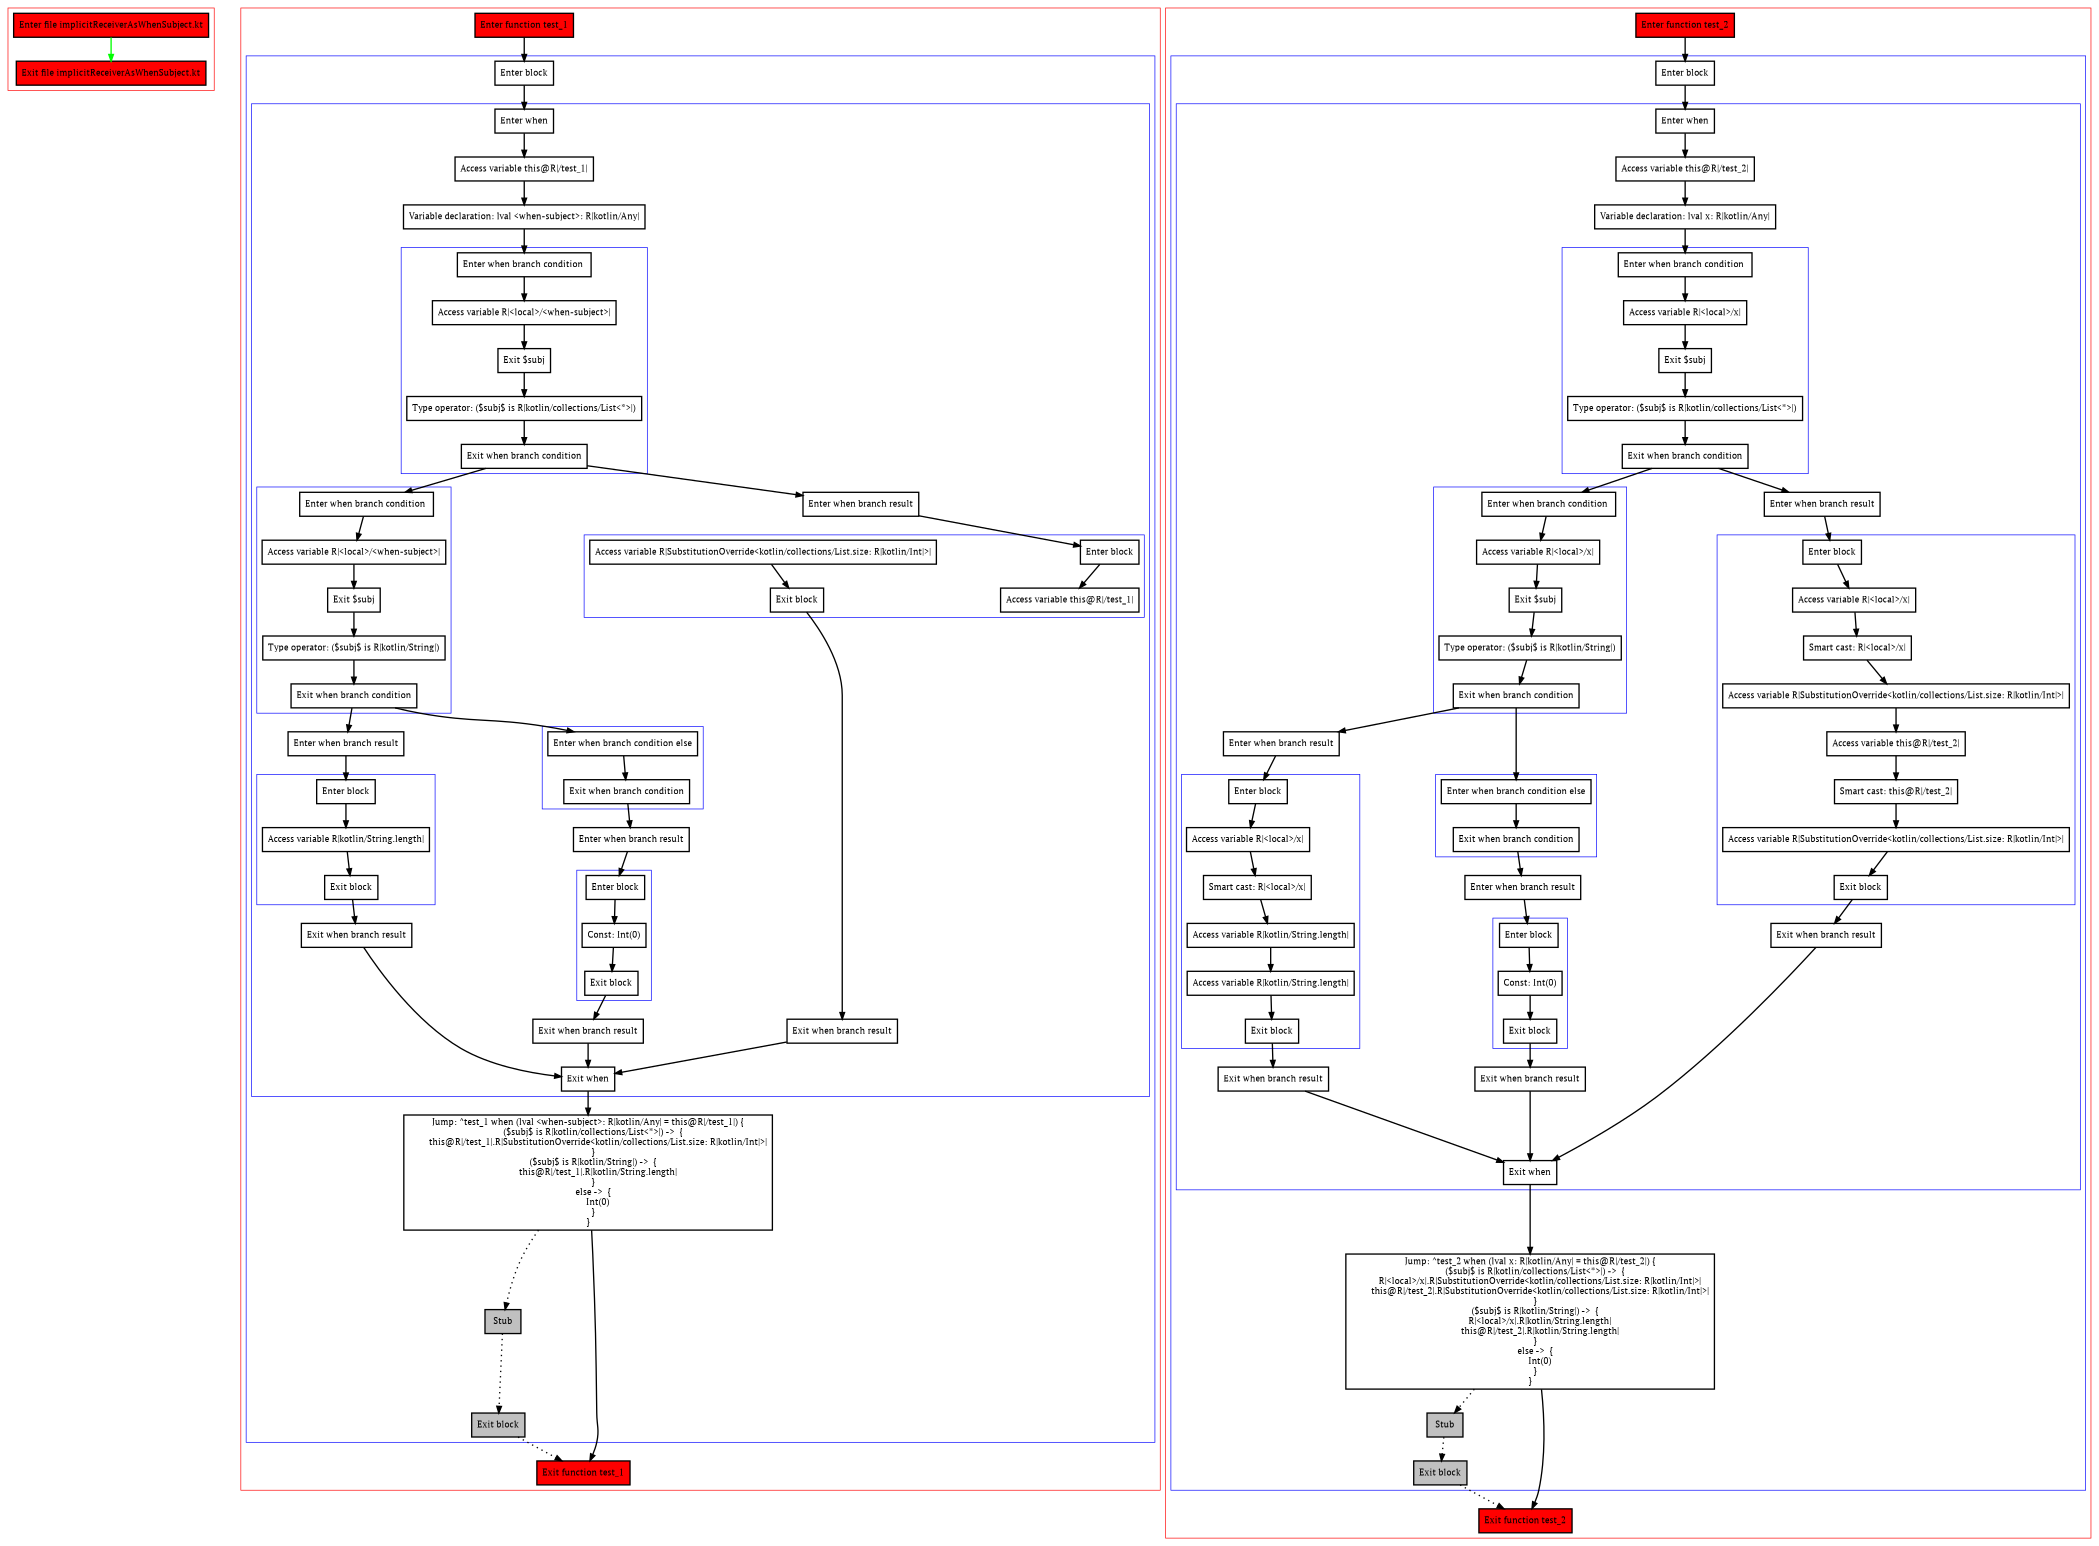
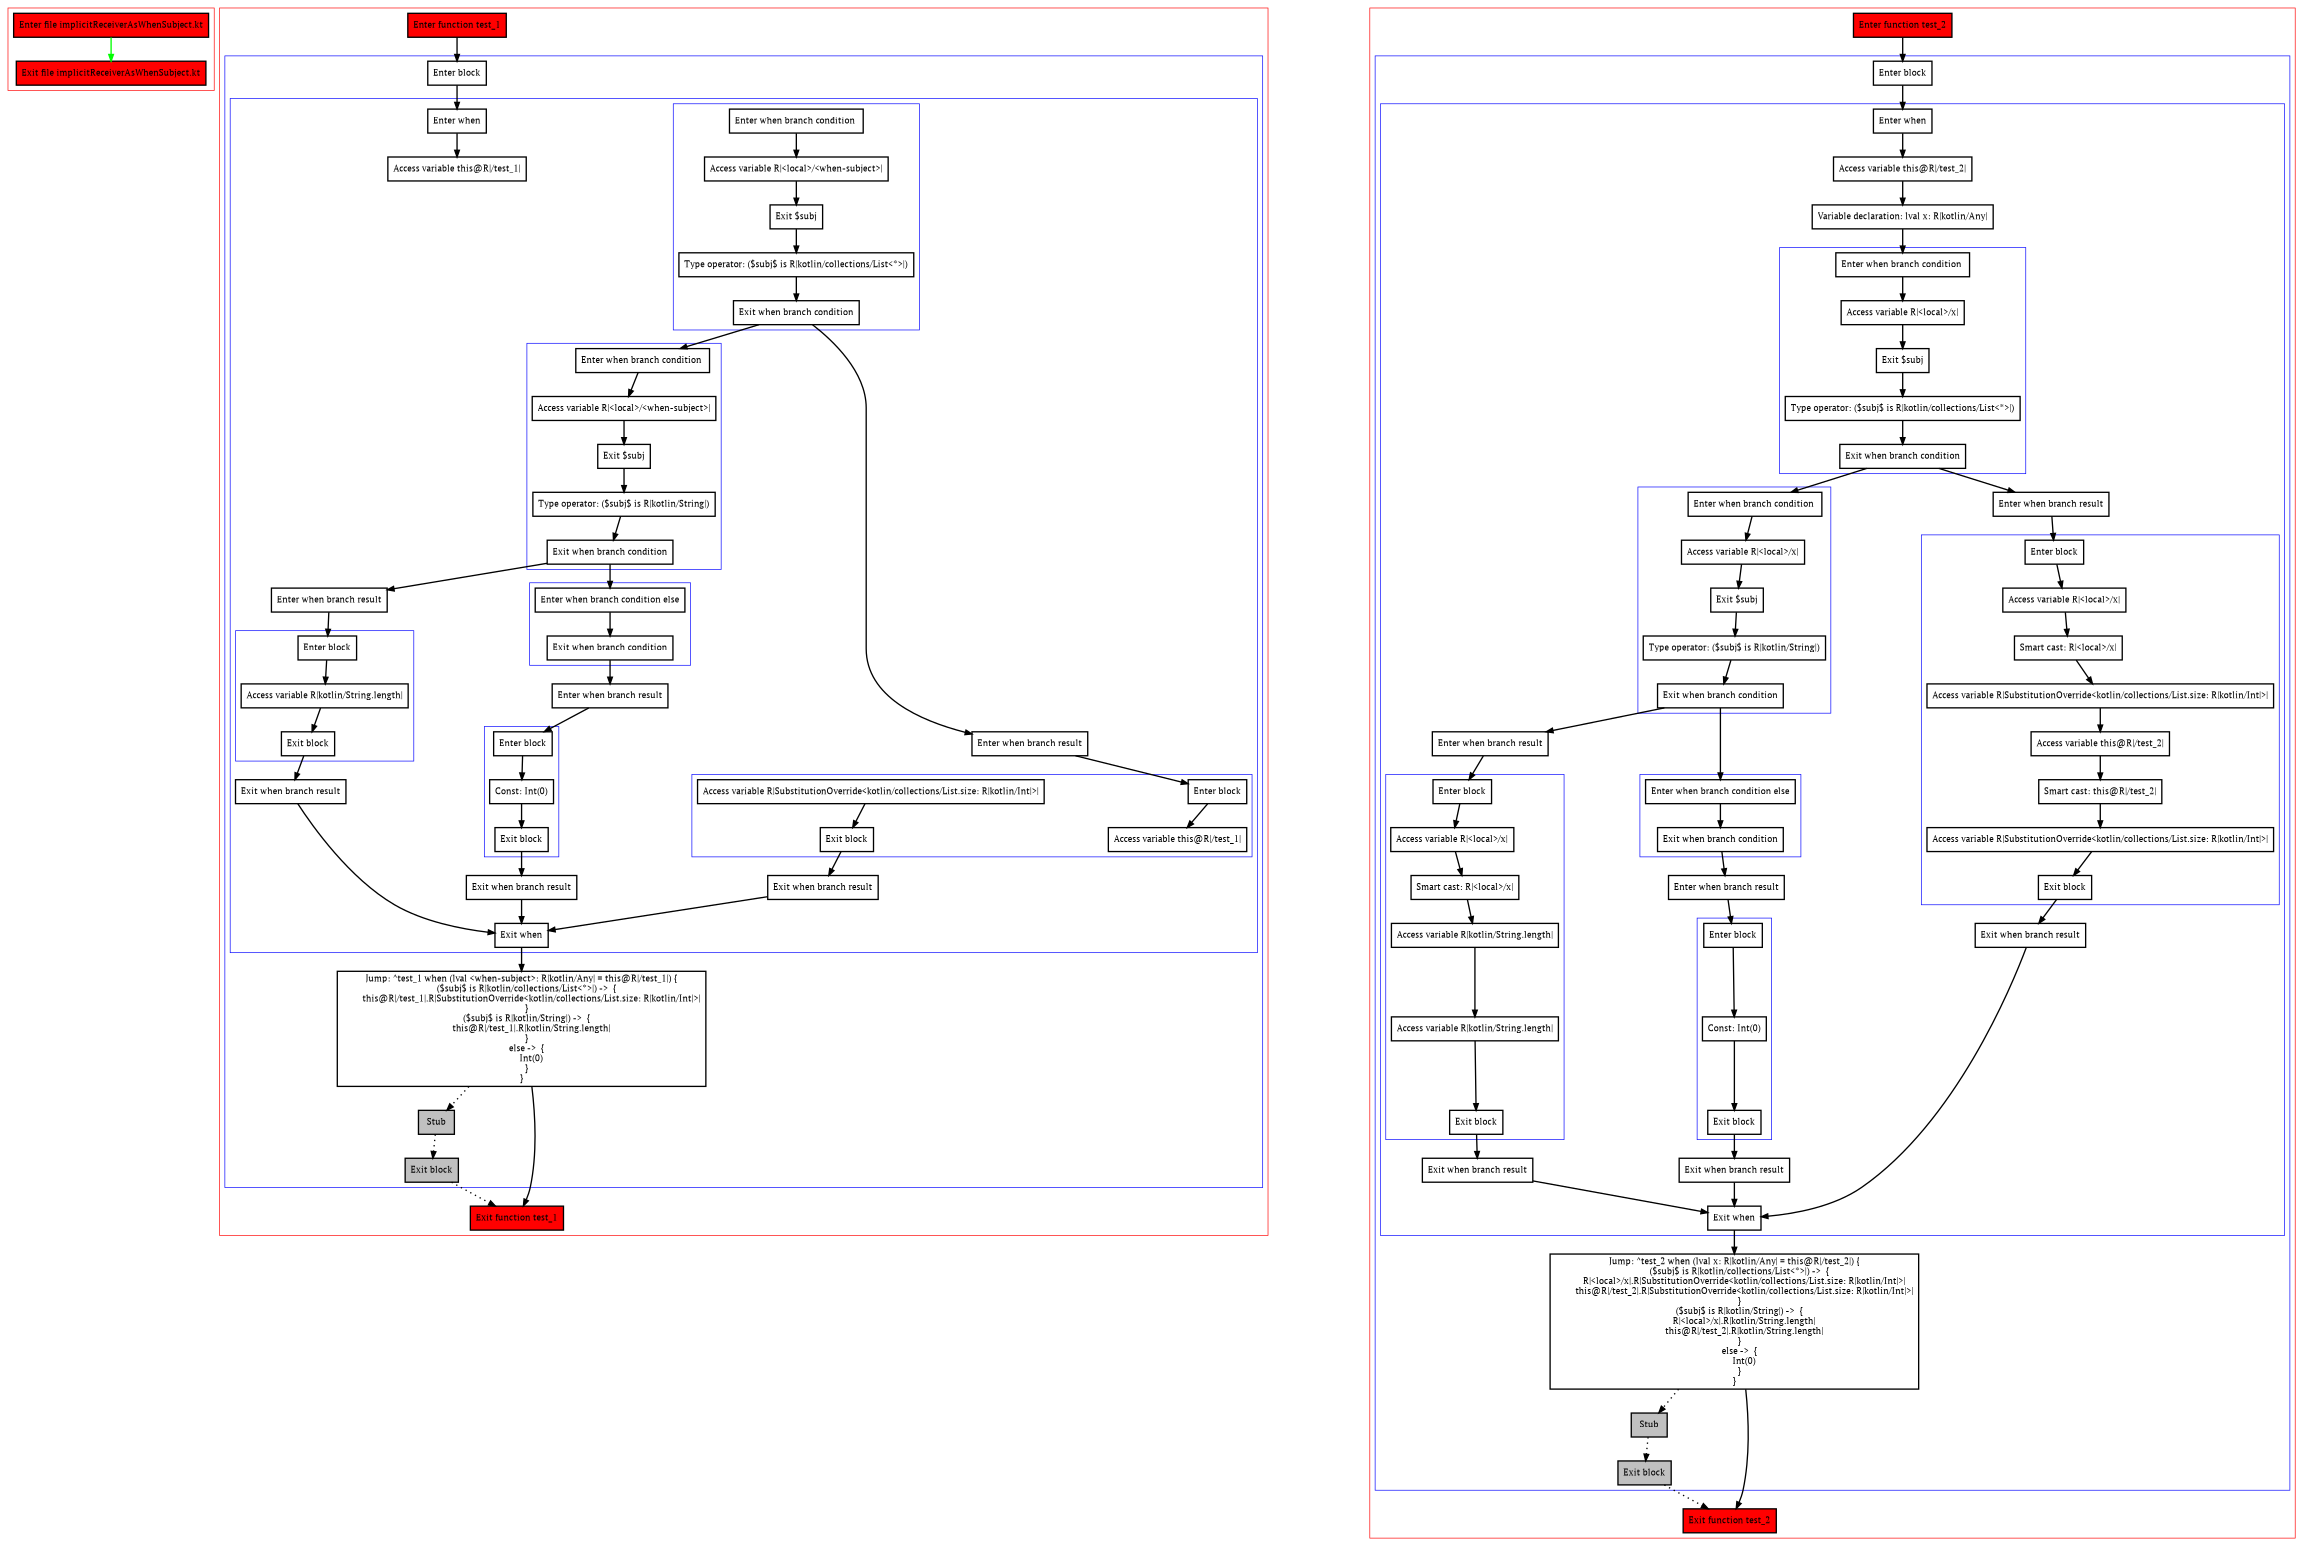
(524, 217) -> none
